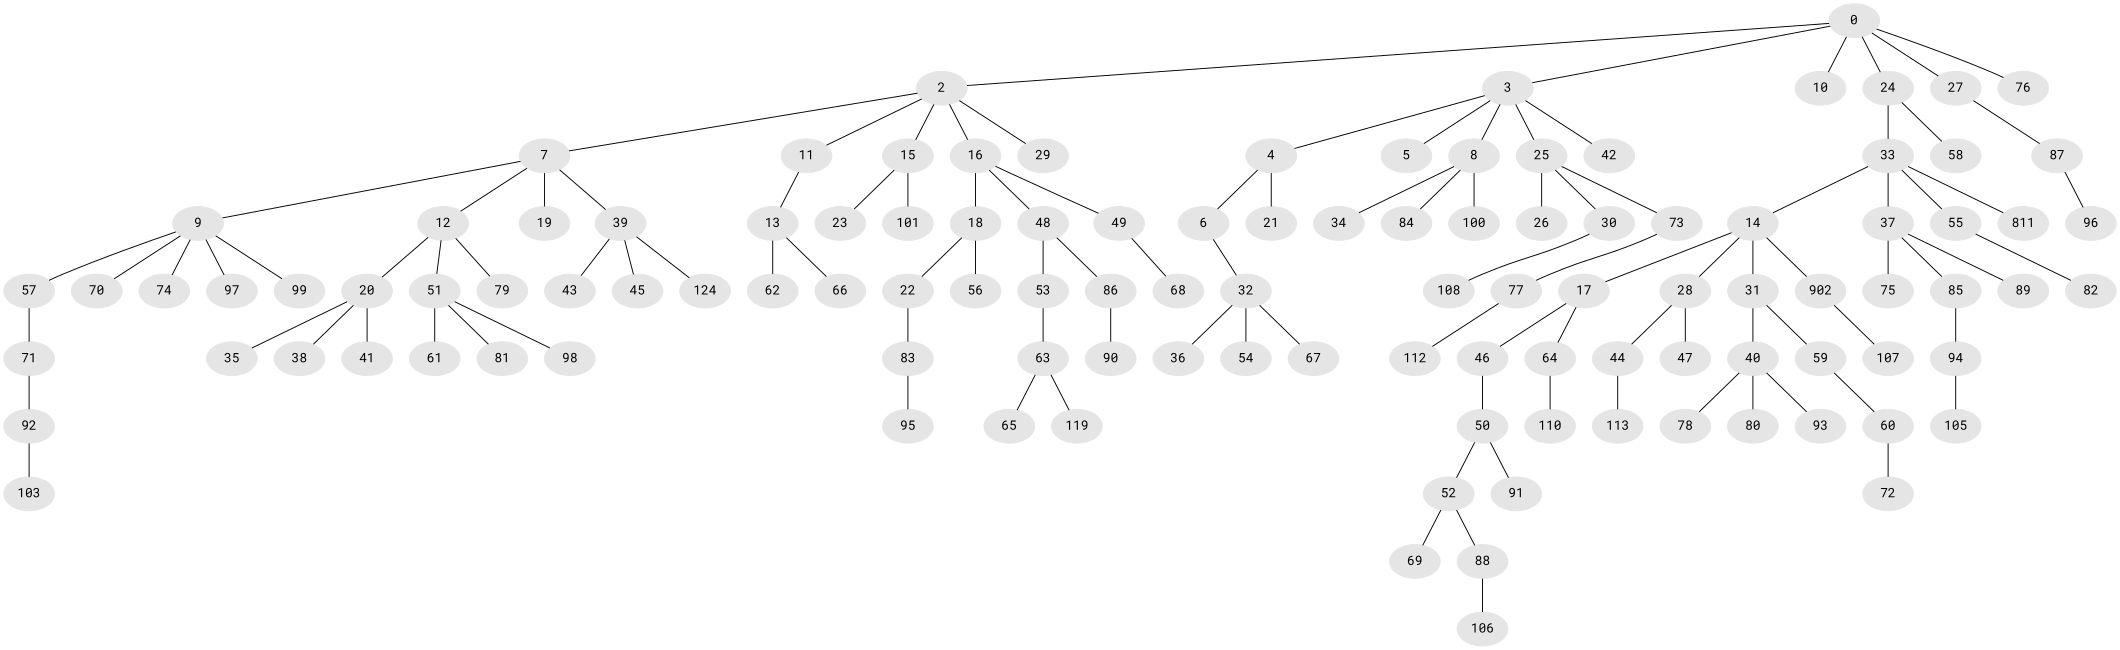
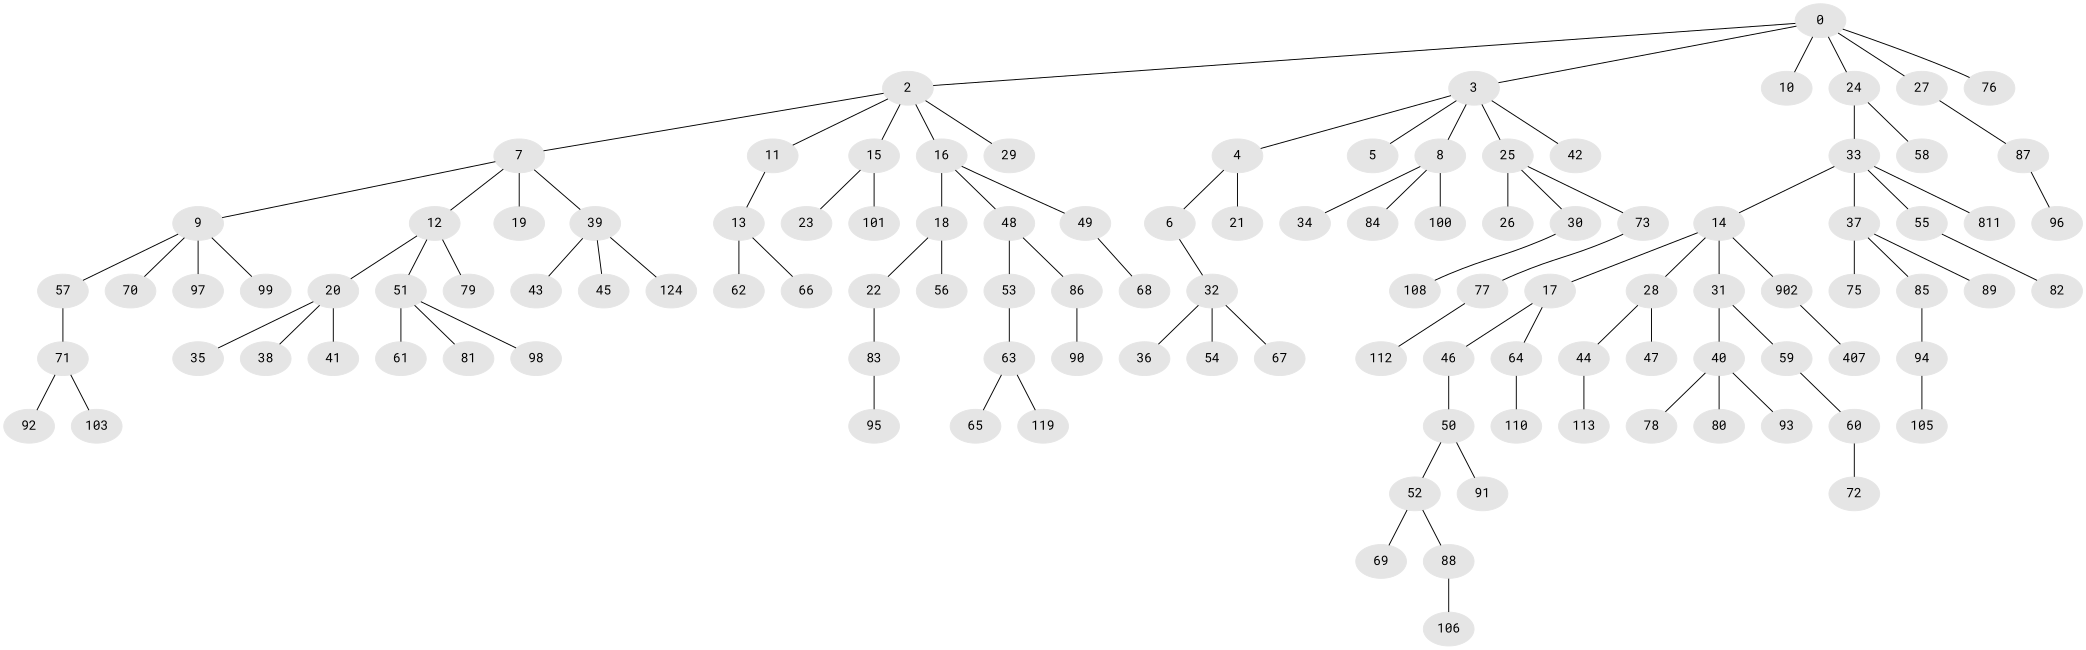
(164, 291) -> none
(1888, 359) -> (1854, 359)
(29, 460) -> (80, 392)
